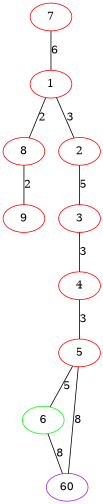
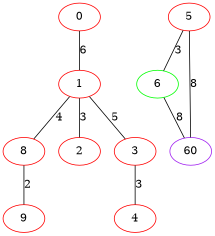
(51, 17) -> (80, 17)
(42, 118) -> (59, 118)
(80, 185) -> (107, 118)
(80, 319) -> none
(67, 386) -> (178, 51)
